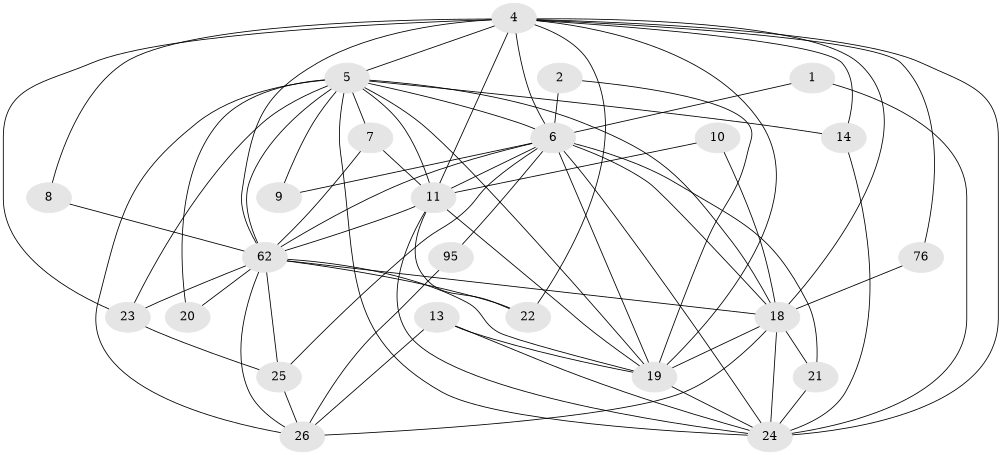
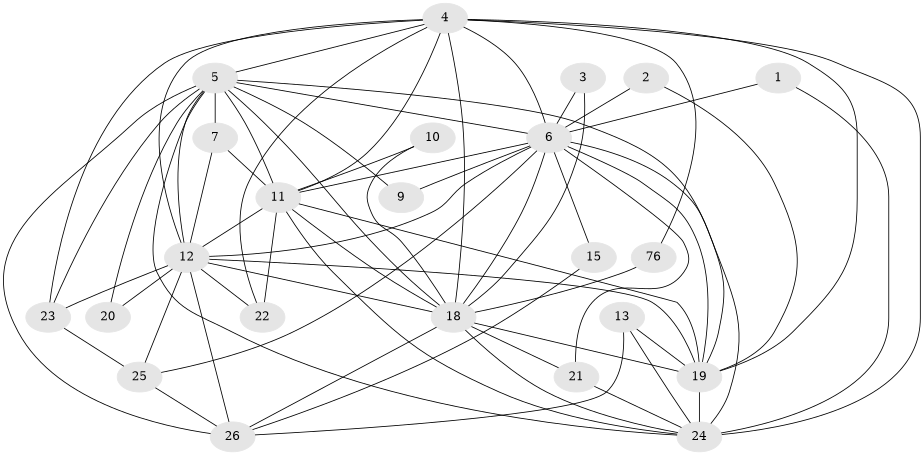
none -> (583, 78)
(844, 138) -> none
(49, 198) -> none
(265, 257) -> (187, 257)
(451, 257) -> (594, 257)
none -> (362, 261)
